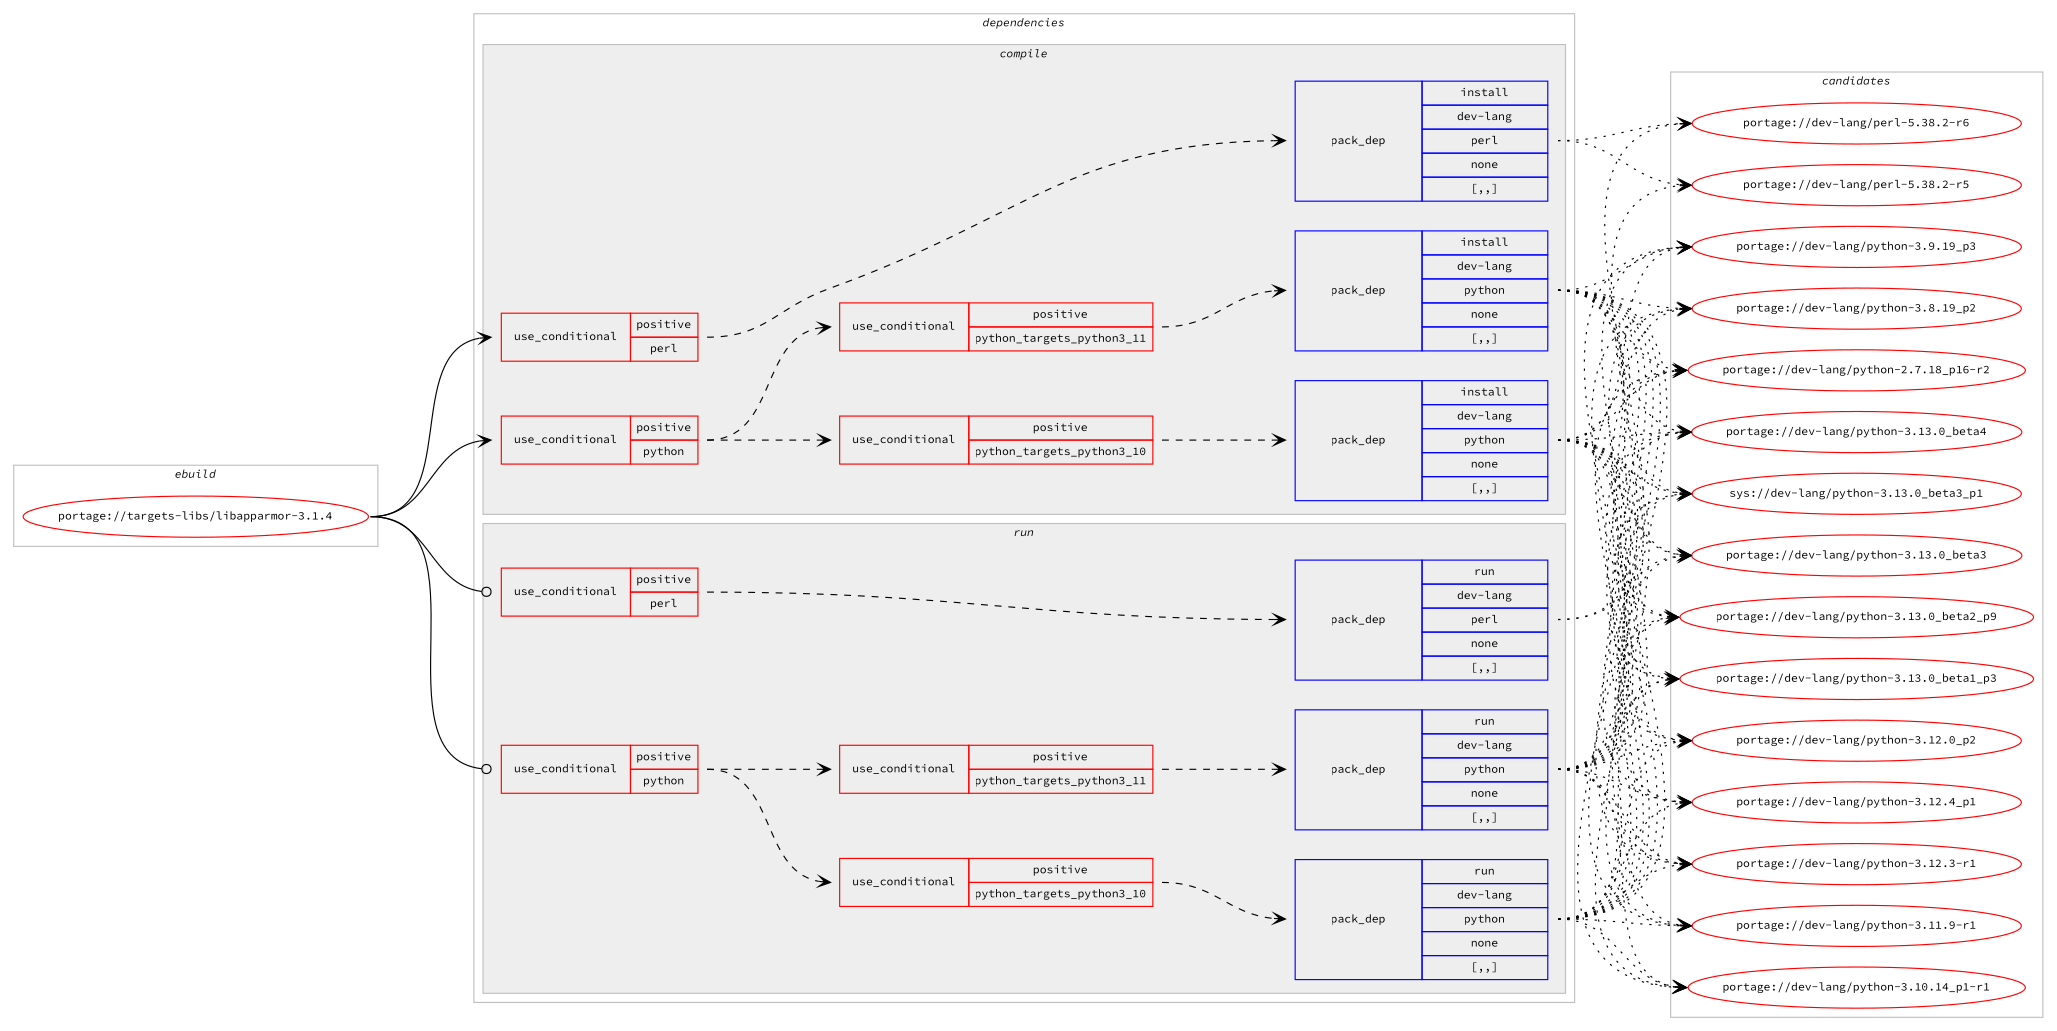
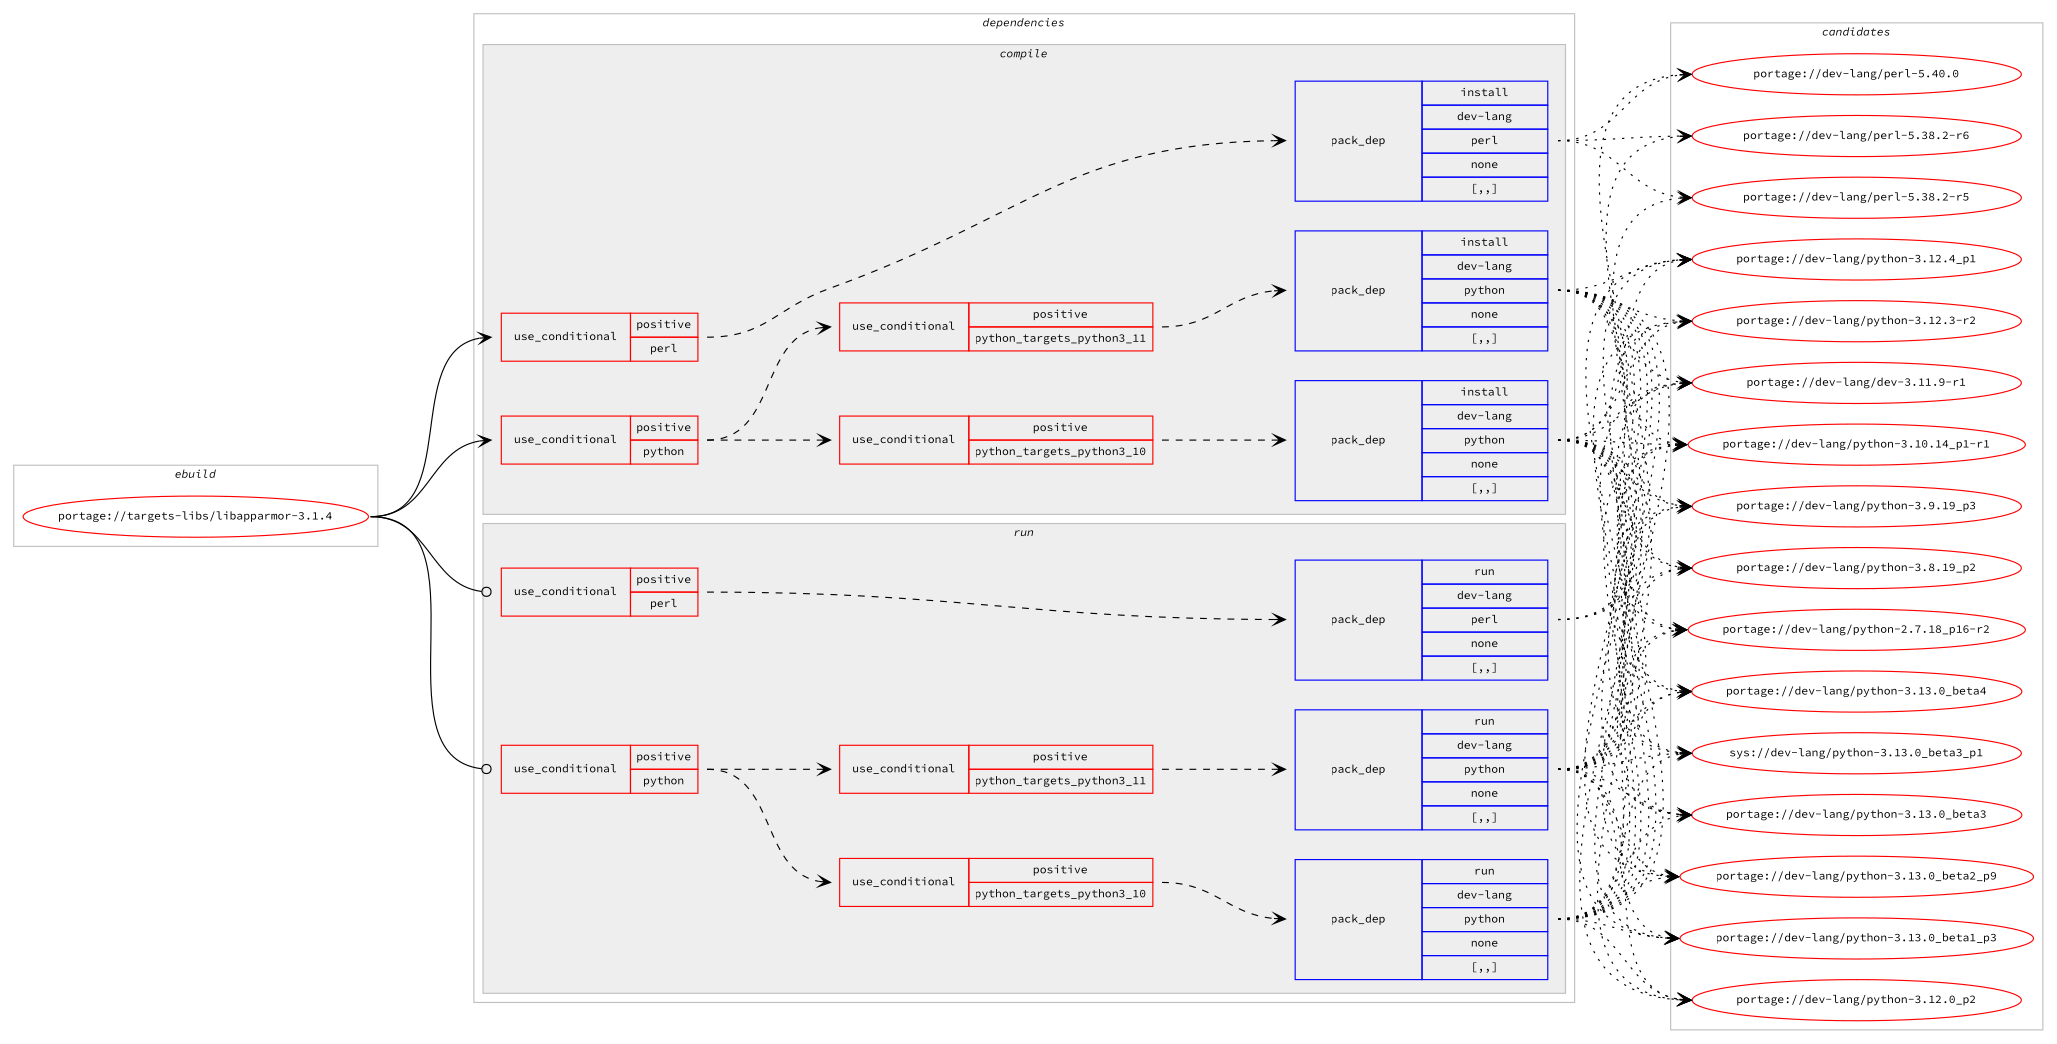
none -> (1857, 74)
(1857, 864) -> (1857, 321)
(1857, 926) -> (1857, 383)
